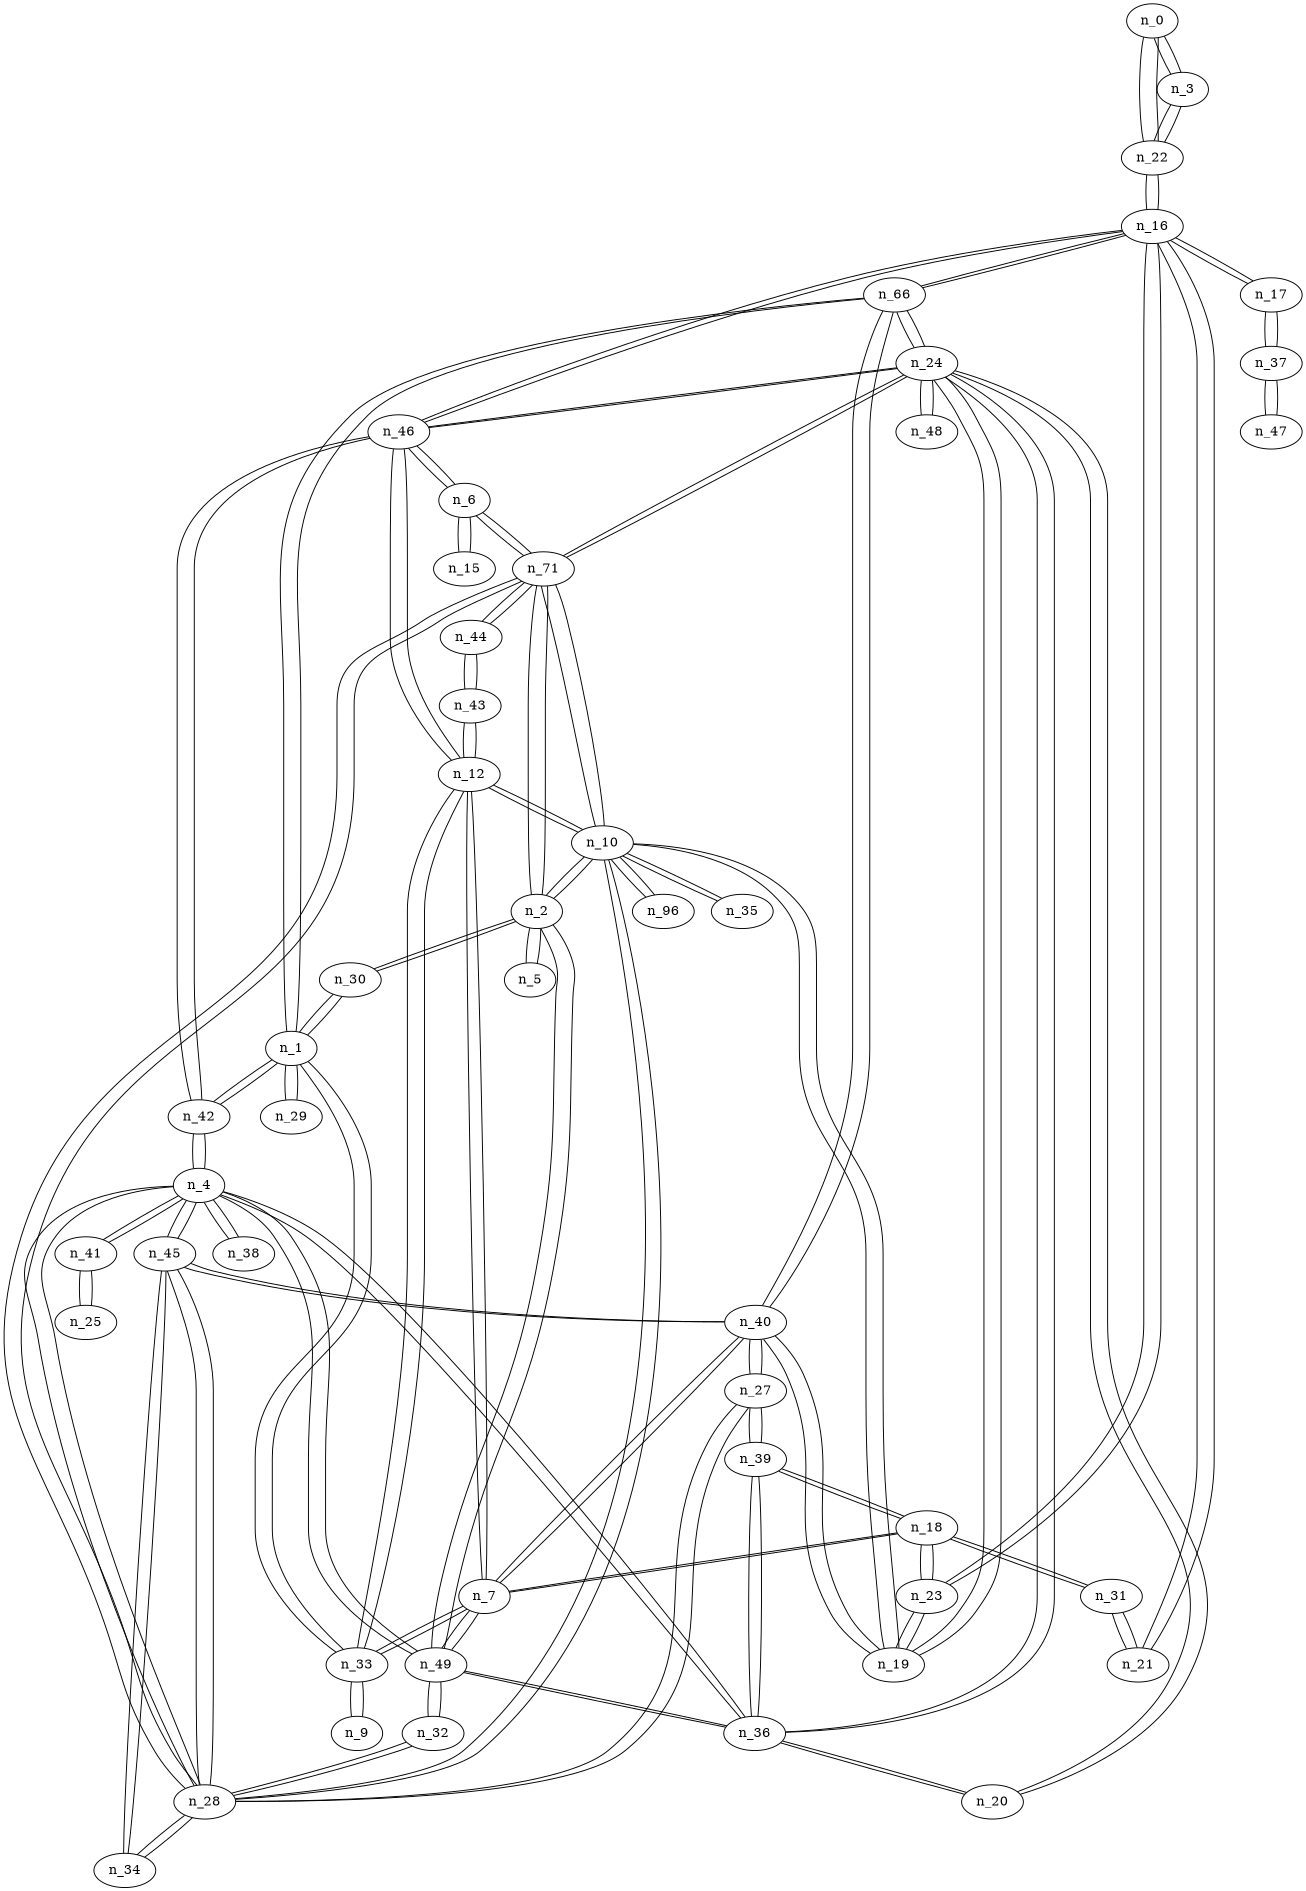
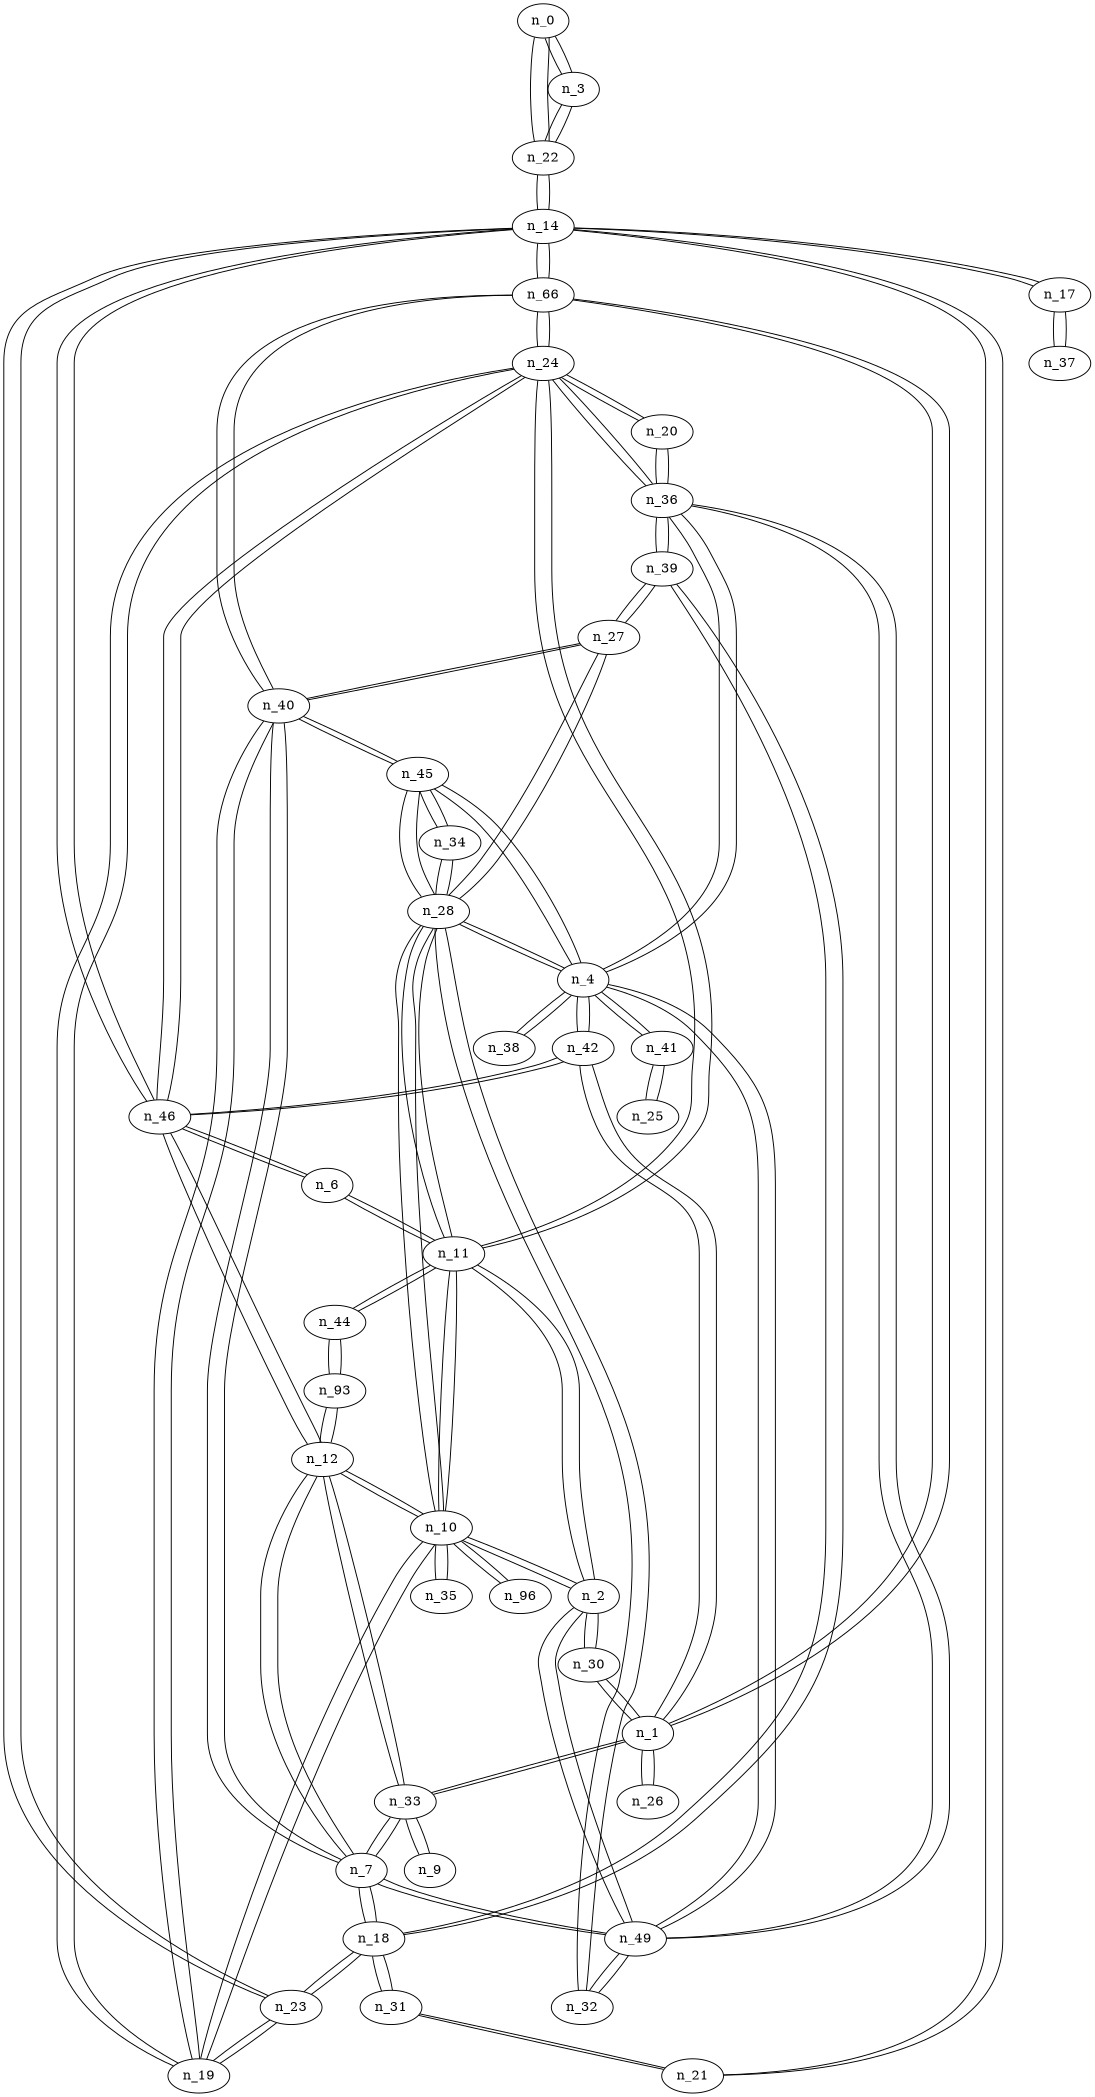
(1152, 226) -> (543, 226)
(927, 432) -> none
(1271, 432) -> none
(464, 569) -> none
(543, 569) -> (454, 1254)
(470, 706) -> (335, 1391)
(530, 980) -> none
(291, 1117) -> (648, 1802)
